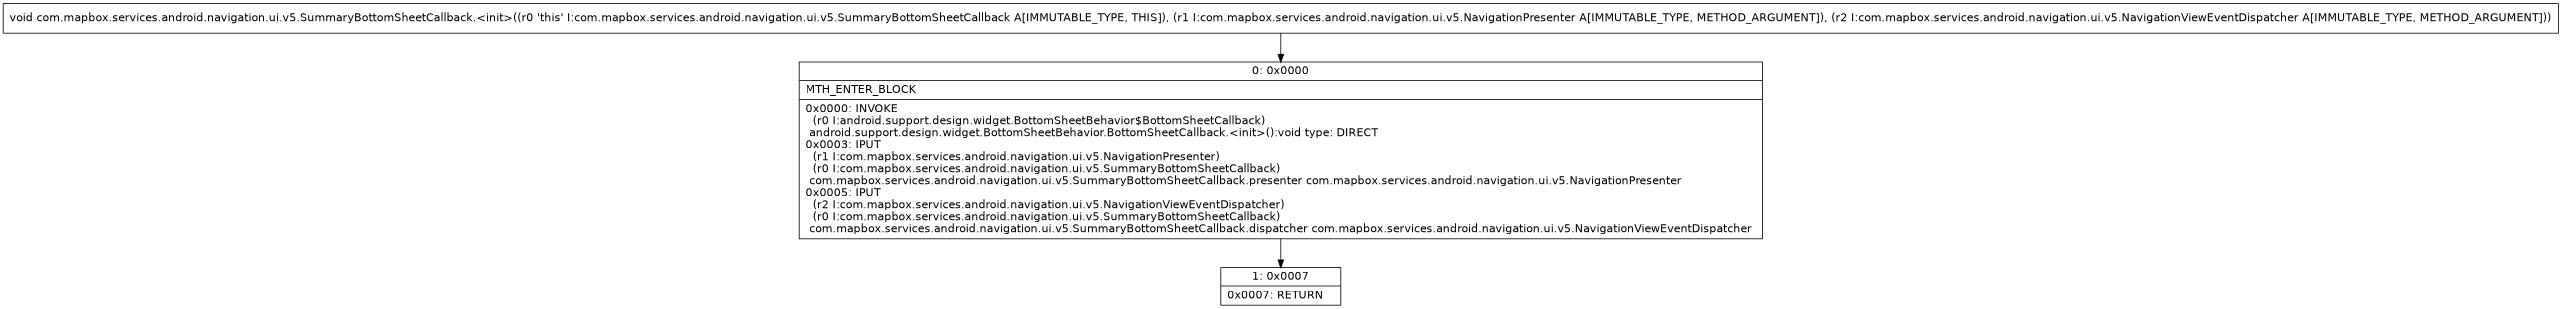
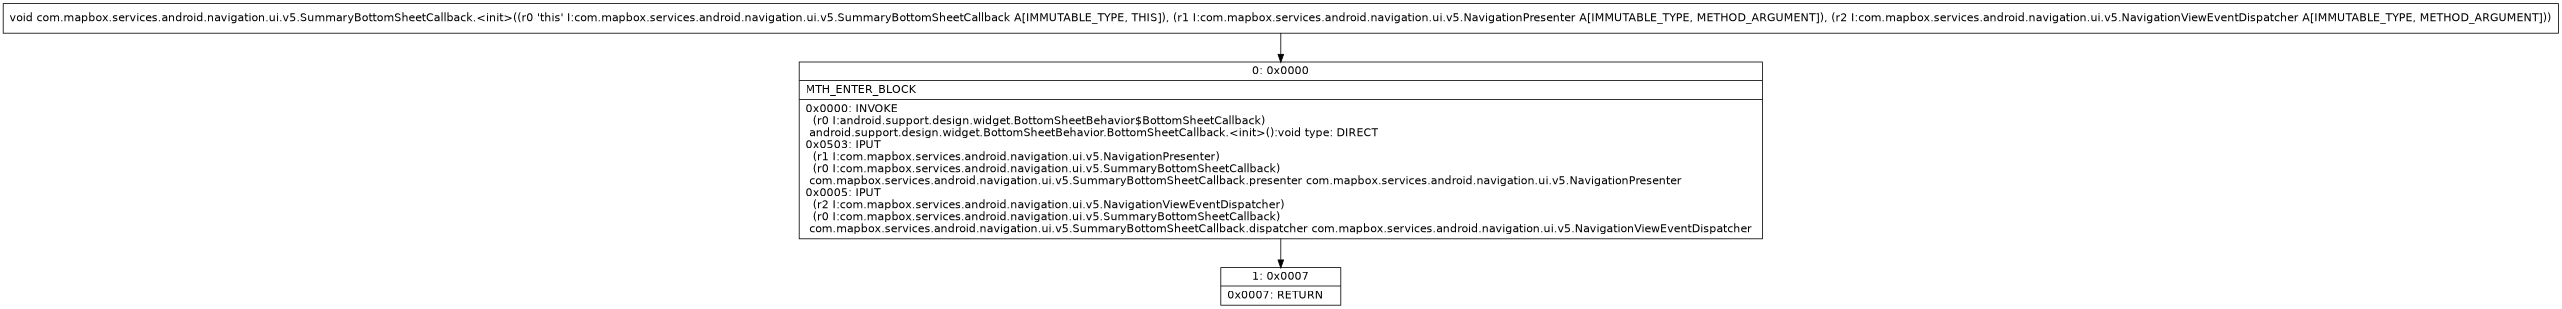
(847, 145) -> (847, 145)
